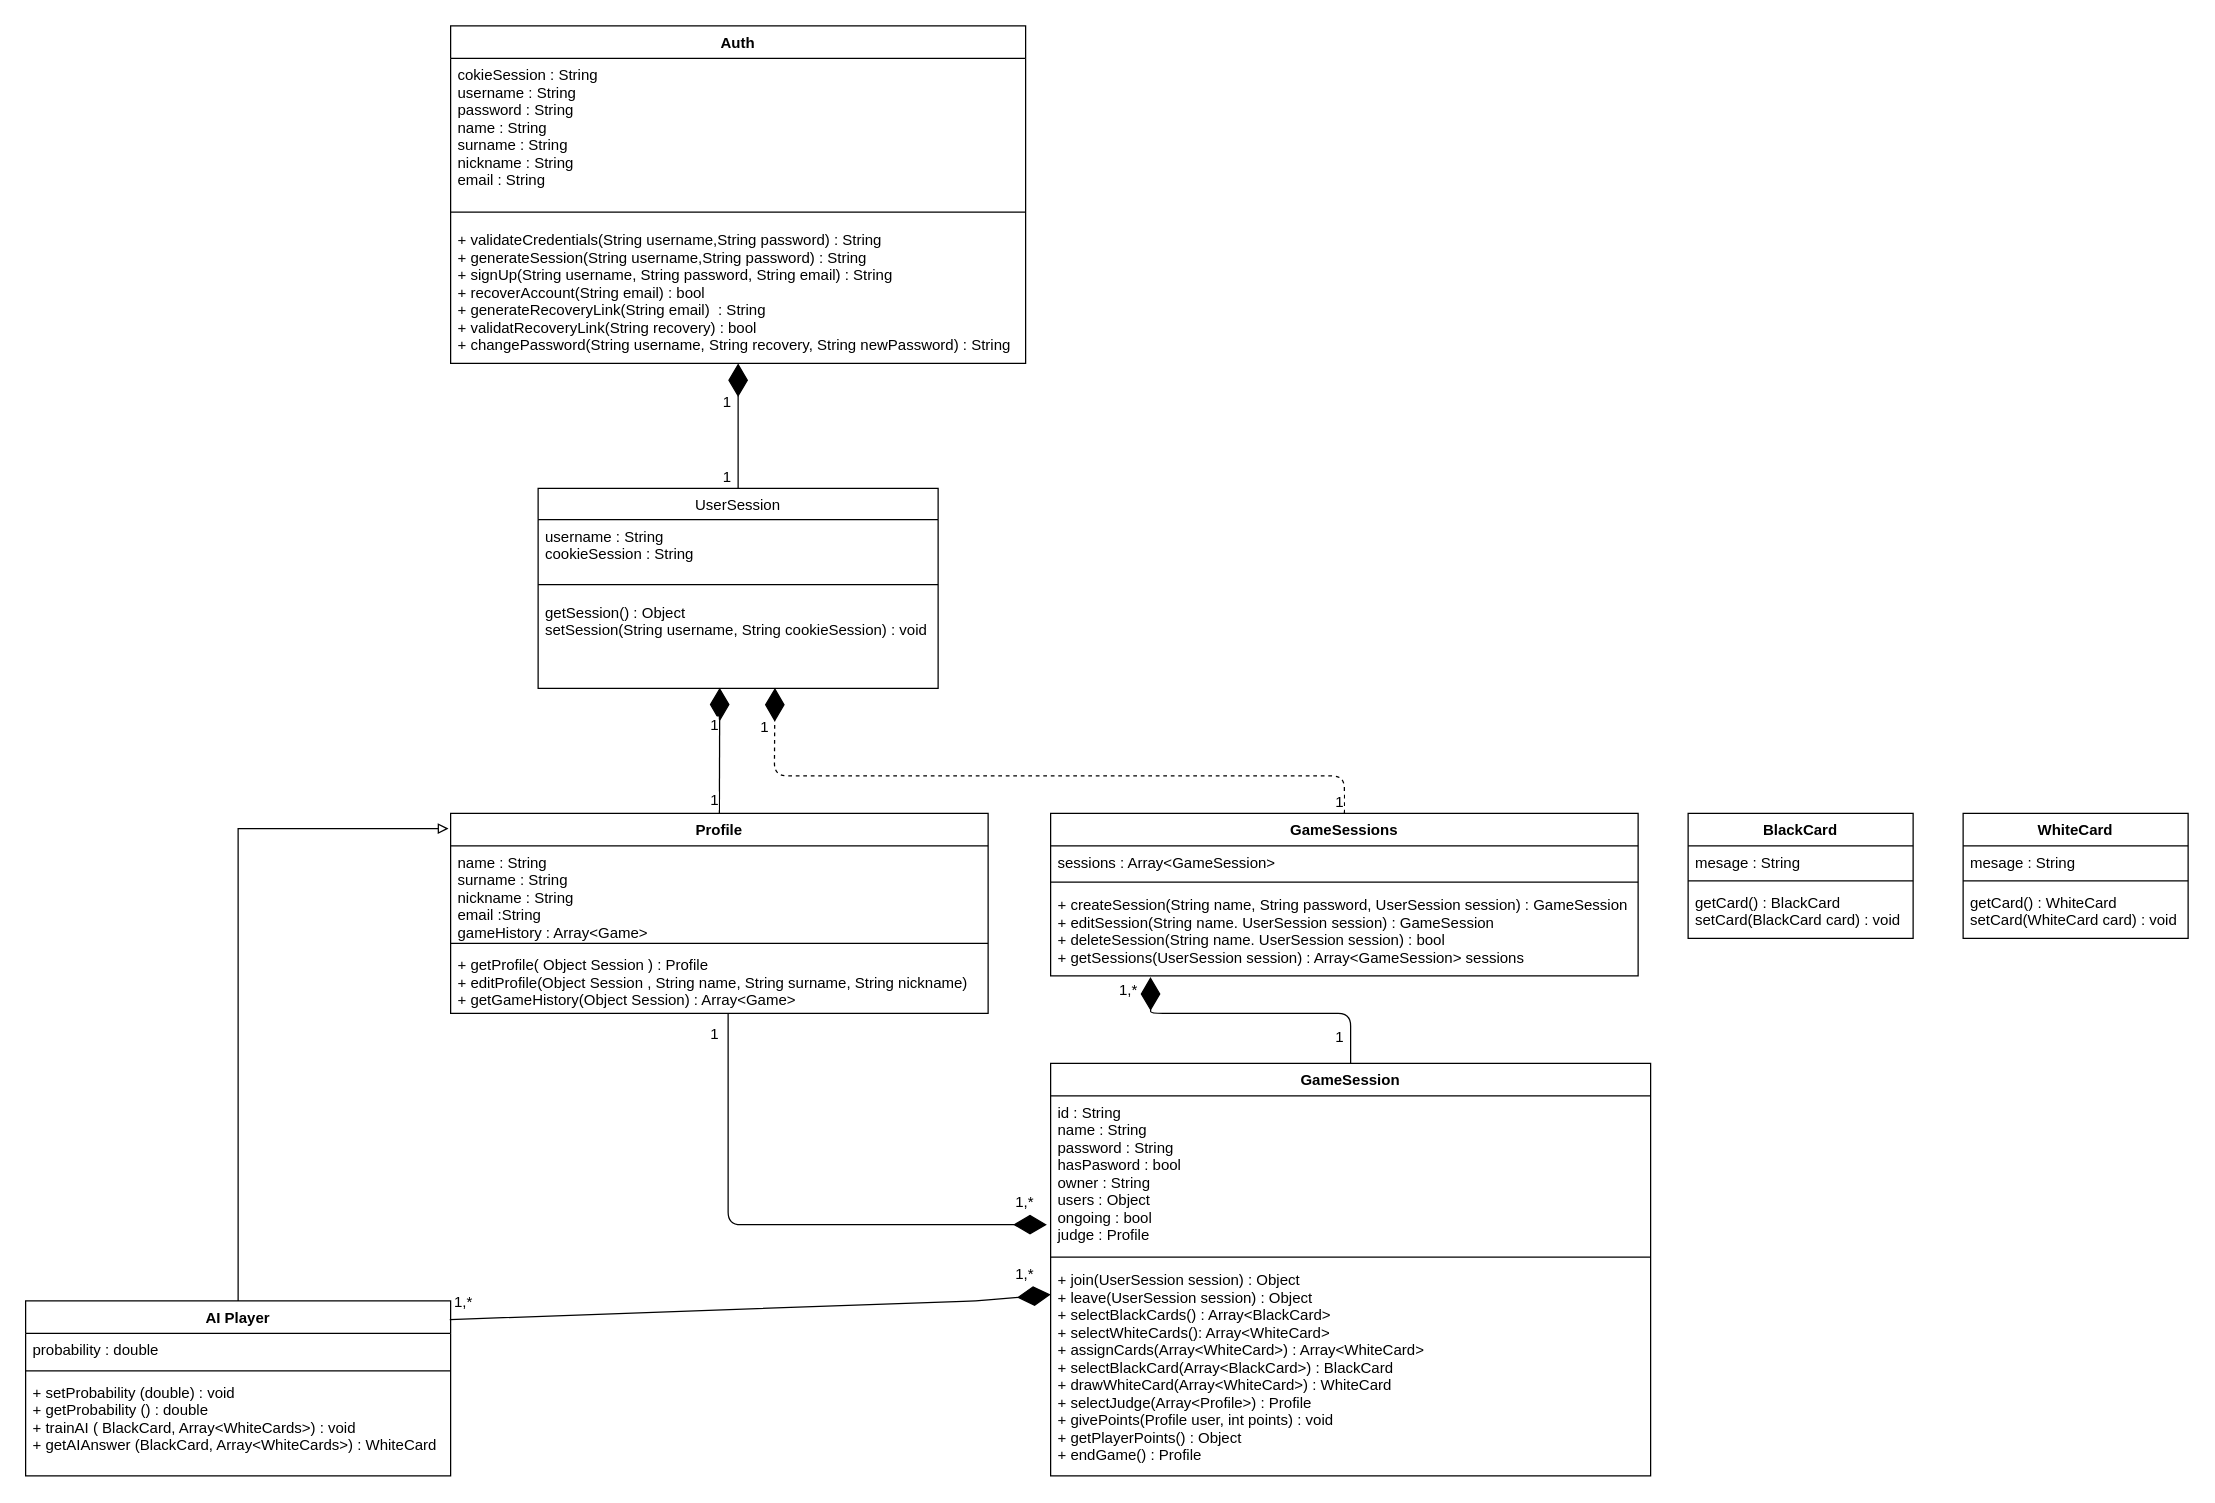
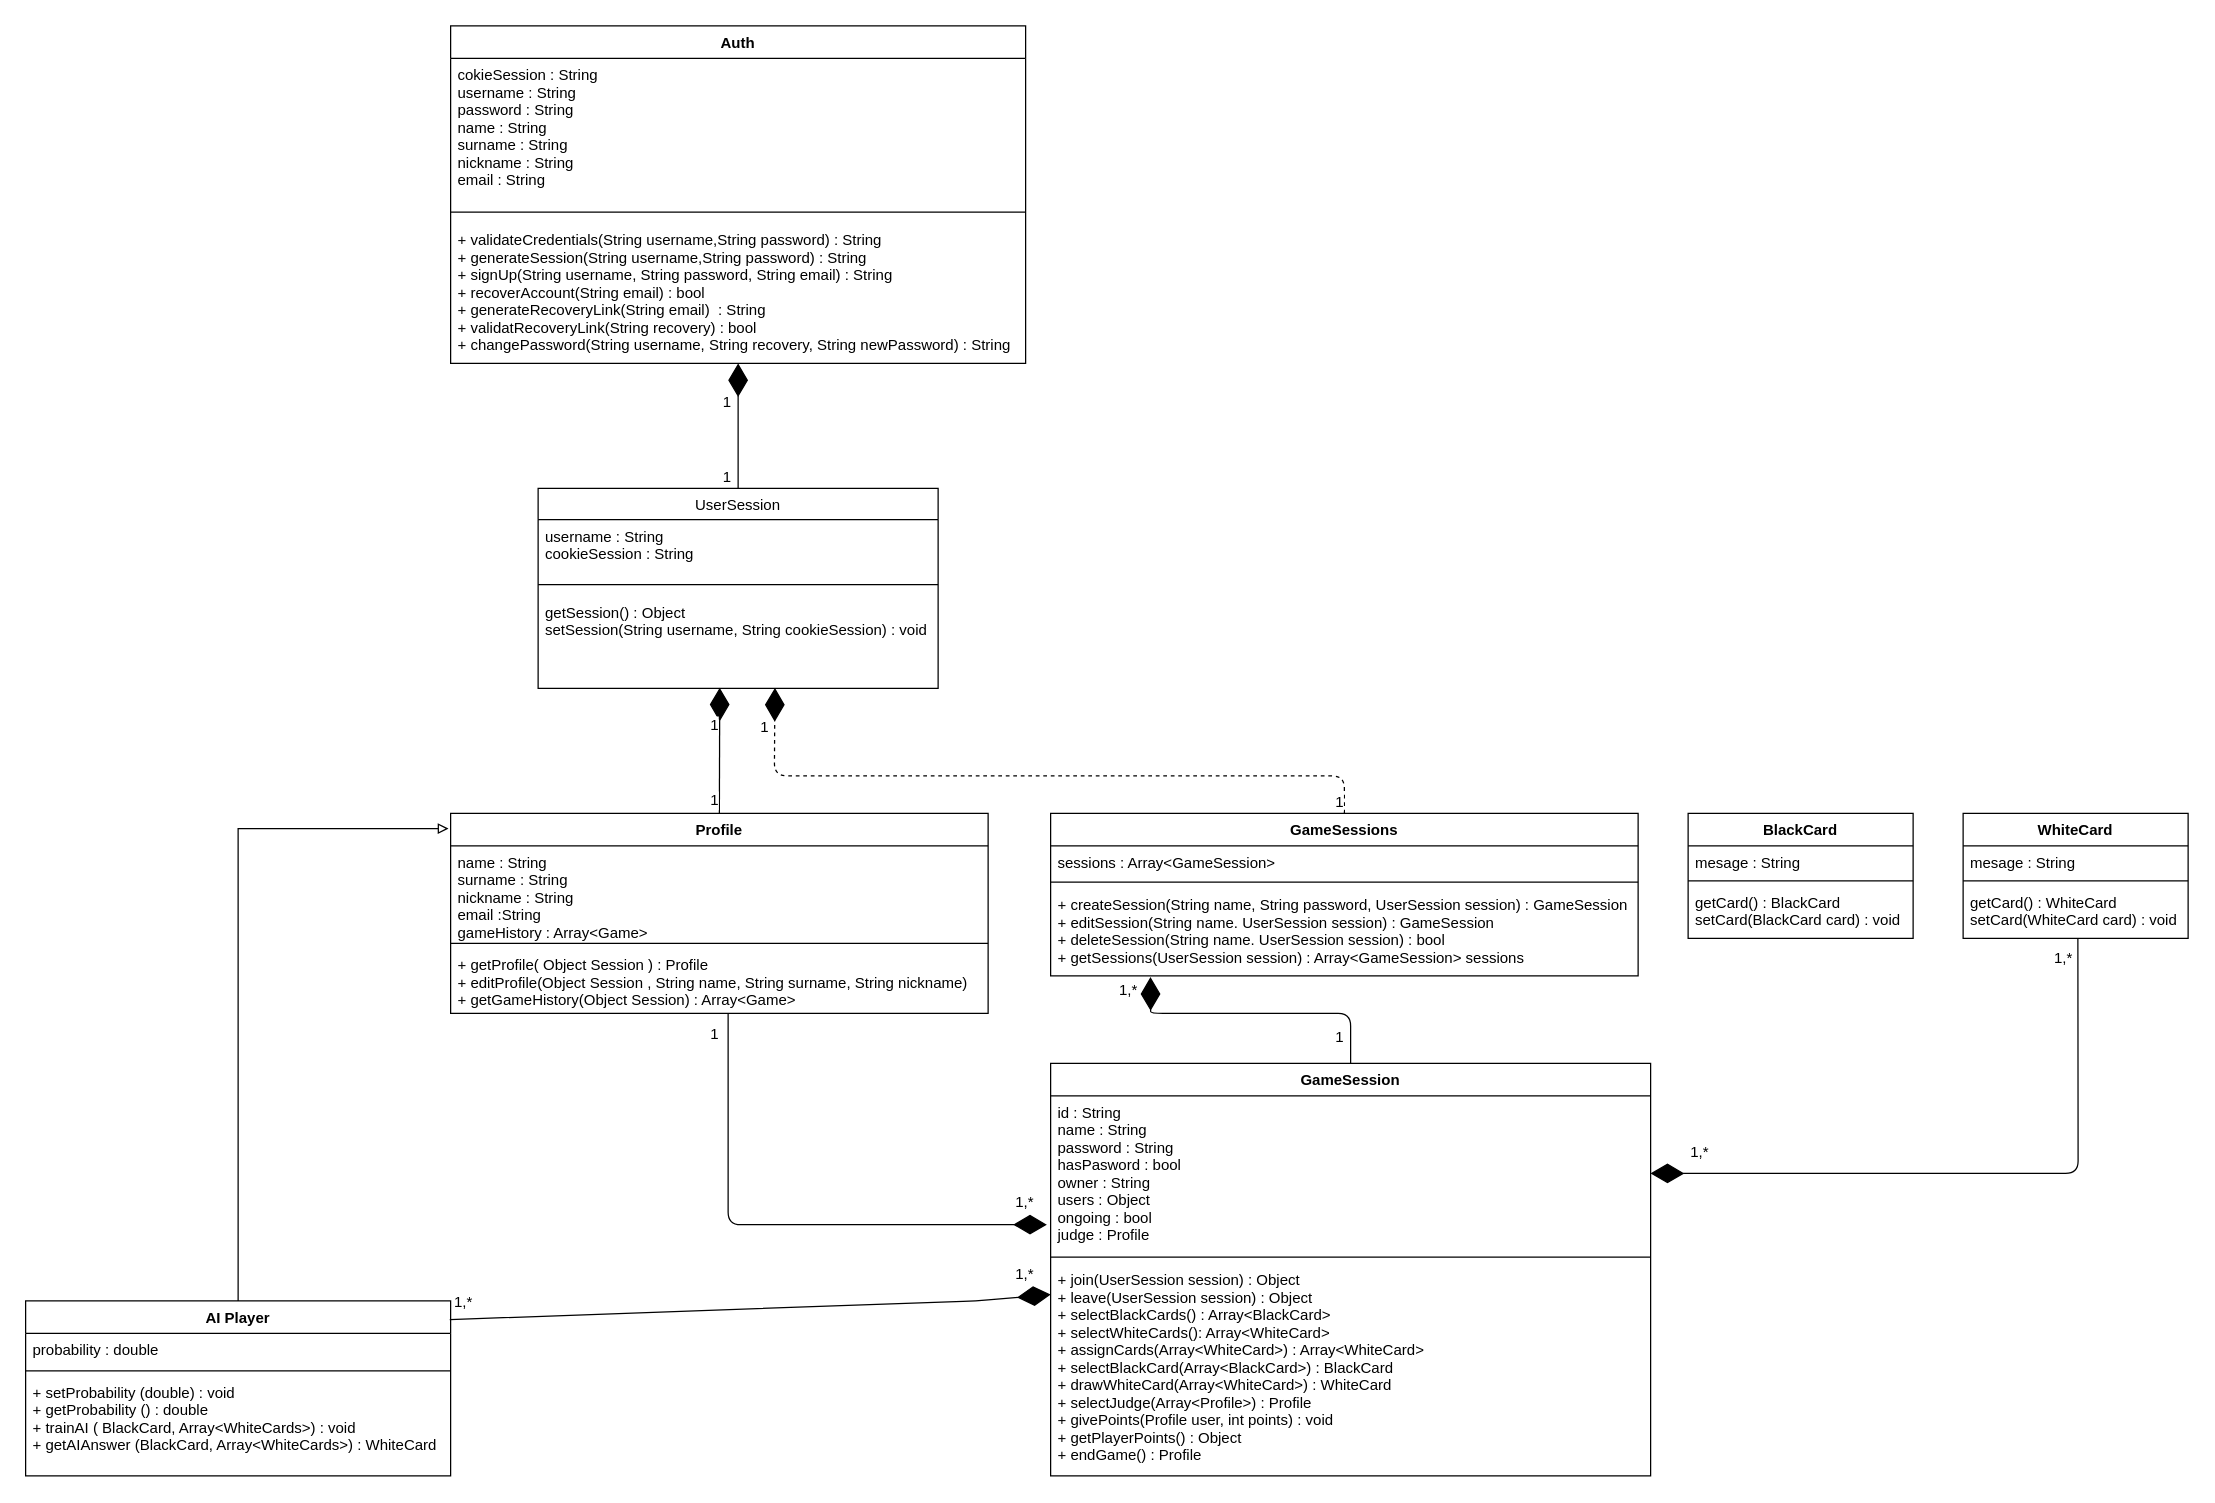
none -> (1992, 1173)
